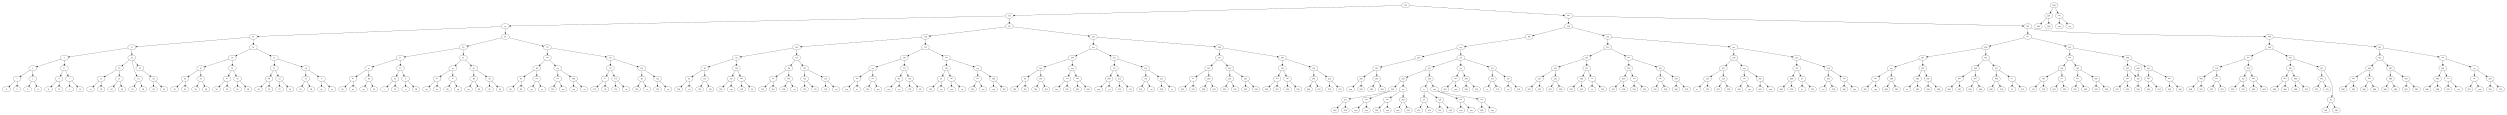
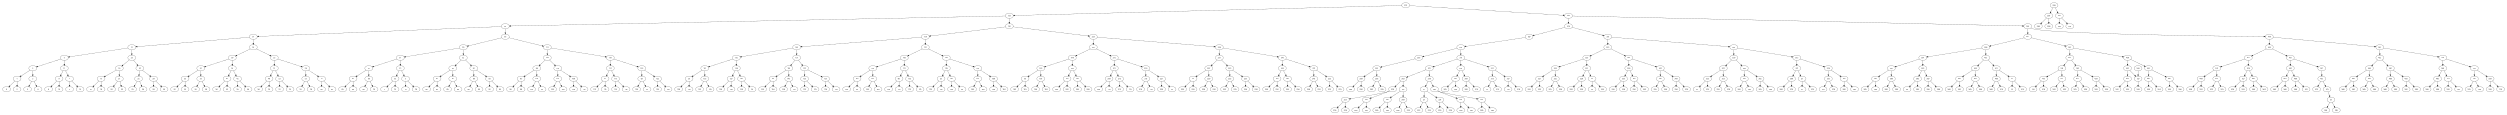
(134, 68) -> (139, 73)
(2331, 82) -> (2329, 94)
